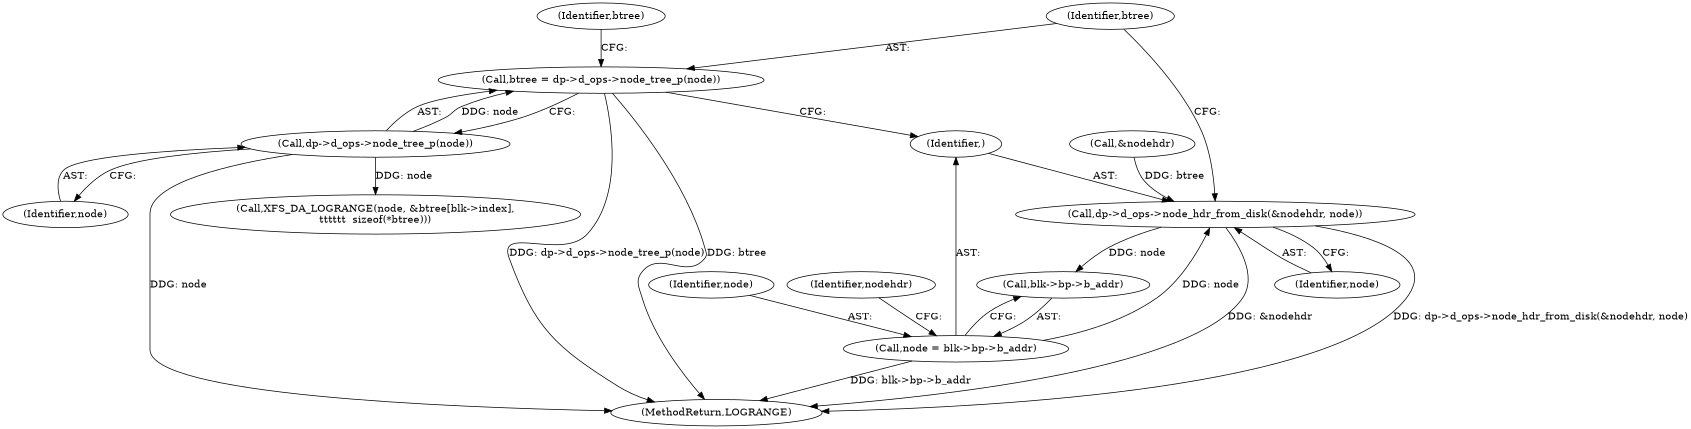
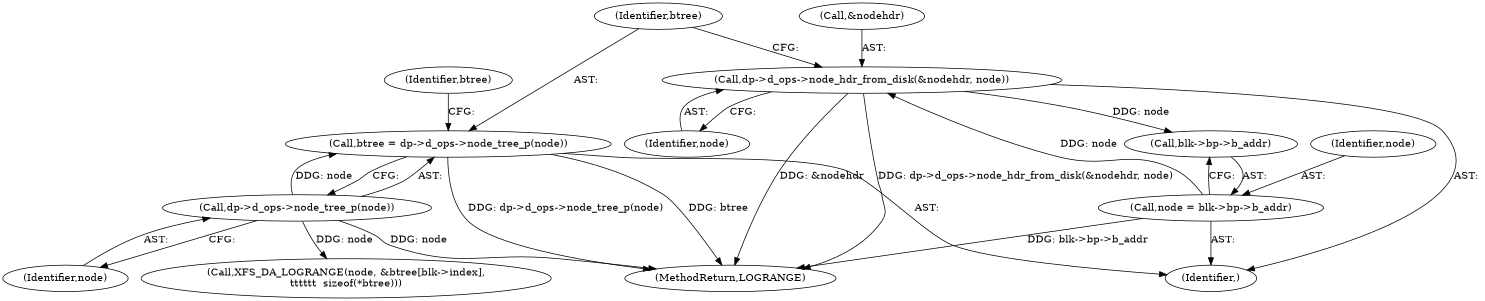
(815, 112) -> (929, 208)
(1175, 176) -> (876, 48)
(1075, 177) -> (1383, 111)
(861, 285) -> none
